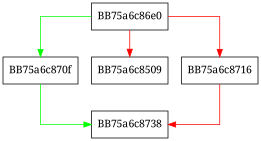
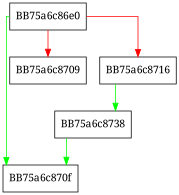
(130, 70) -> (48, 70)
(42, 124) -> (66, 148)
(218, 124) -> (116, 94)
